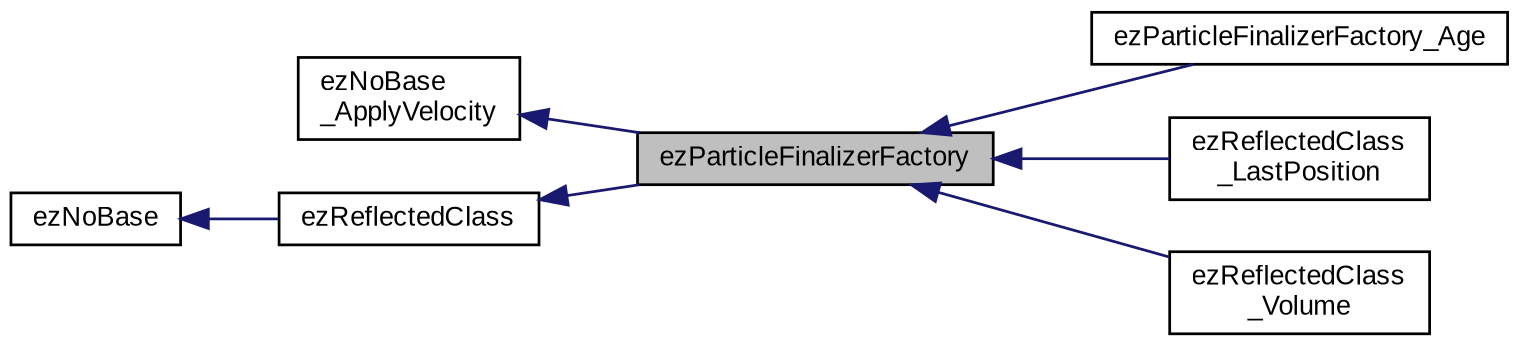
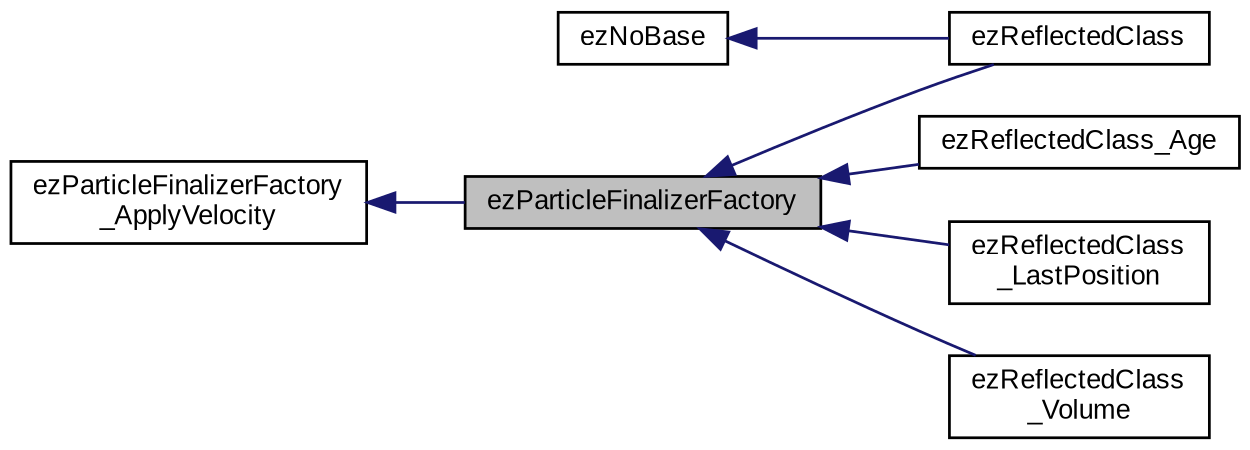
(1300, 38) -> (1079, 142)
(409, 98) -> (189, 202)
(603, 190) -> (862, 112)
